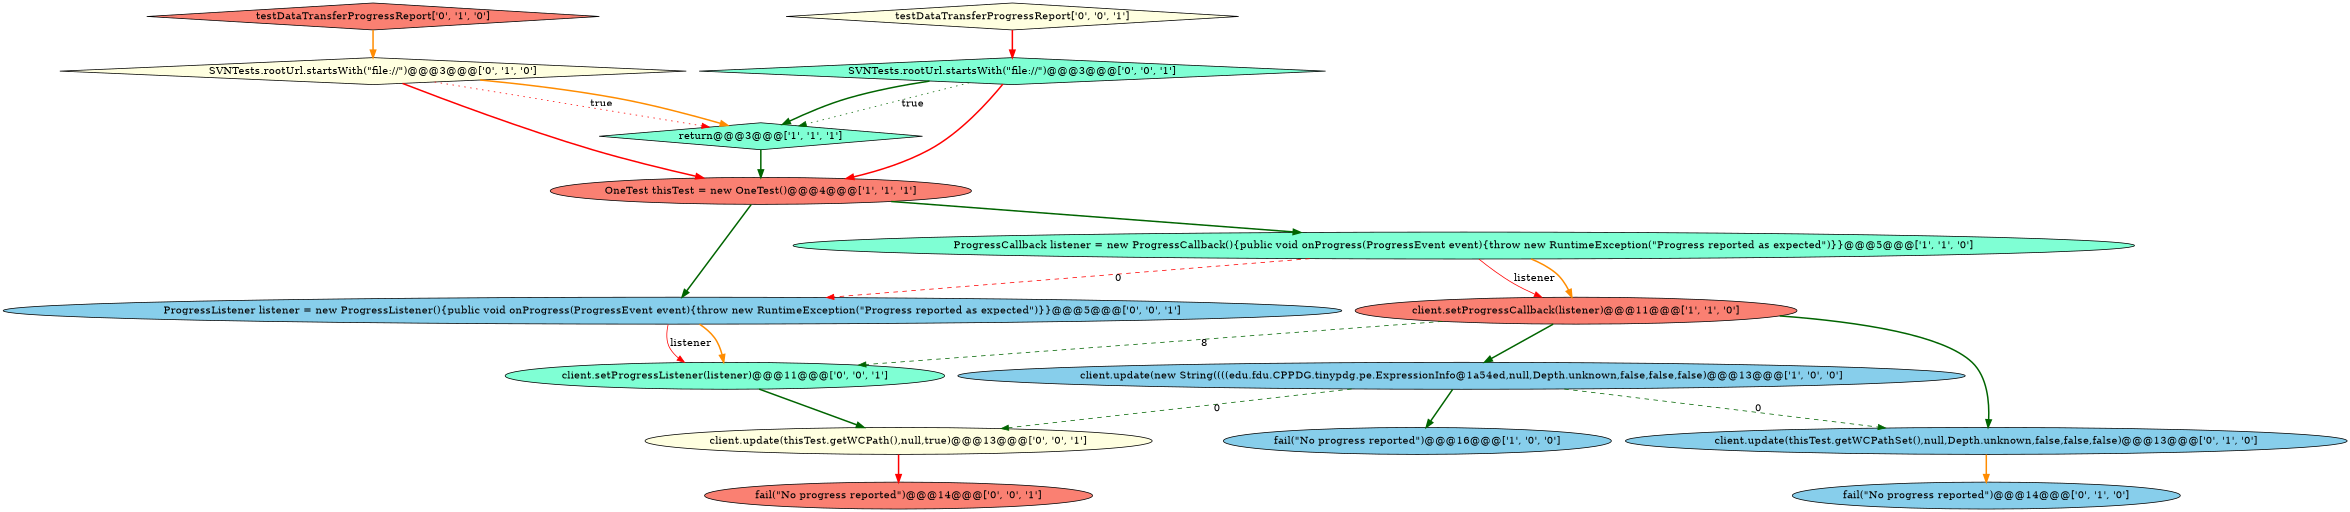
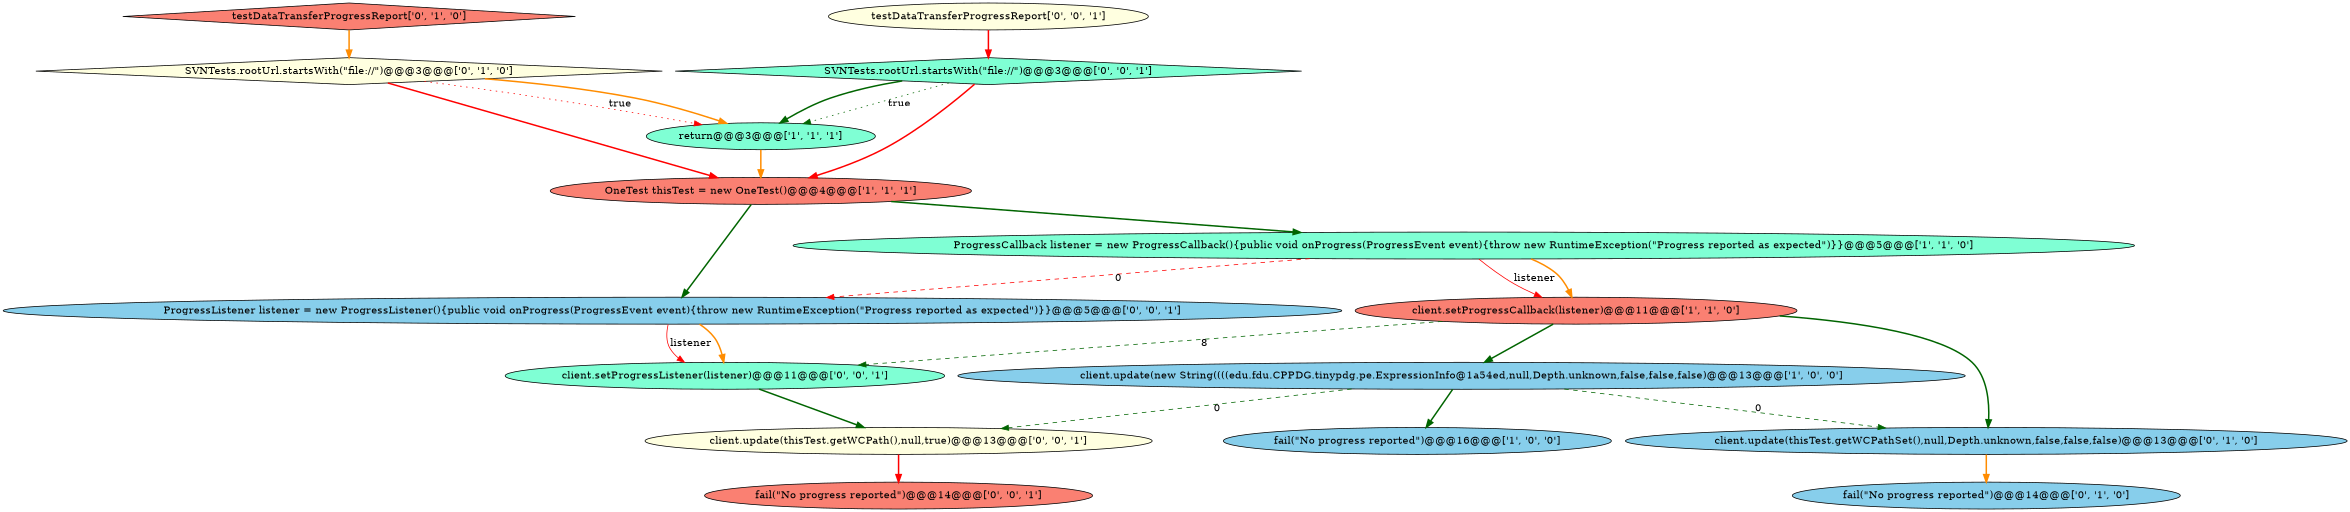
(1012, 16) -> (988, 16)
(761, 136) -> (761, 136)
(761, 160) -> (761, 160)
